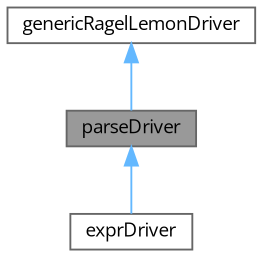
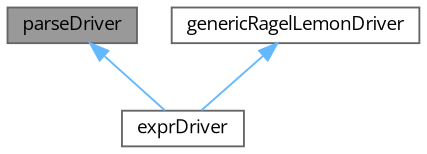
(131, 87) -> (232, 83)
